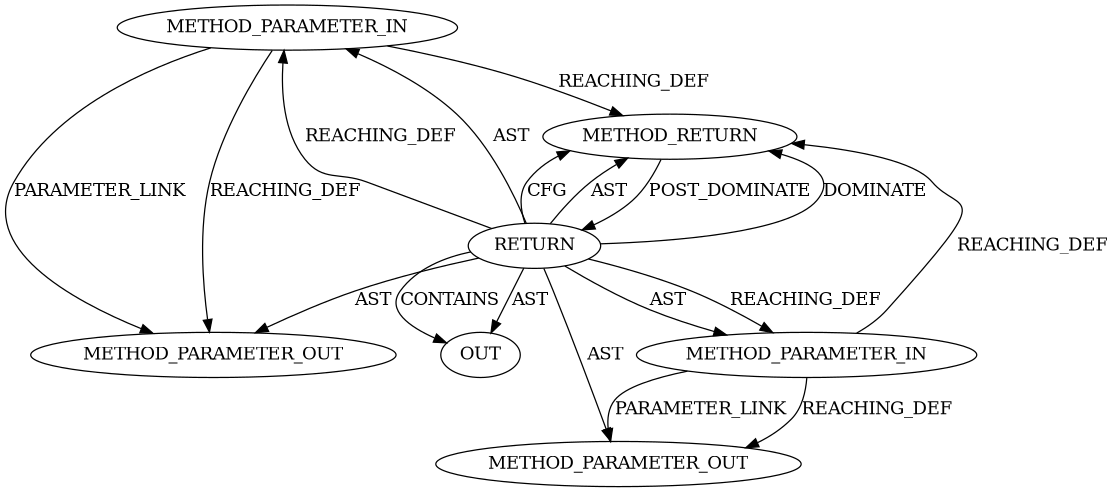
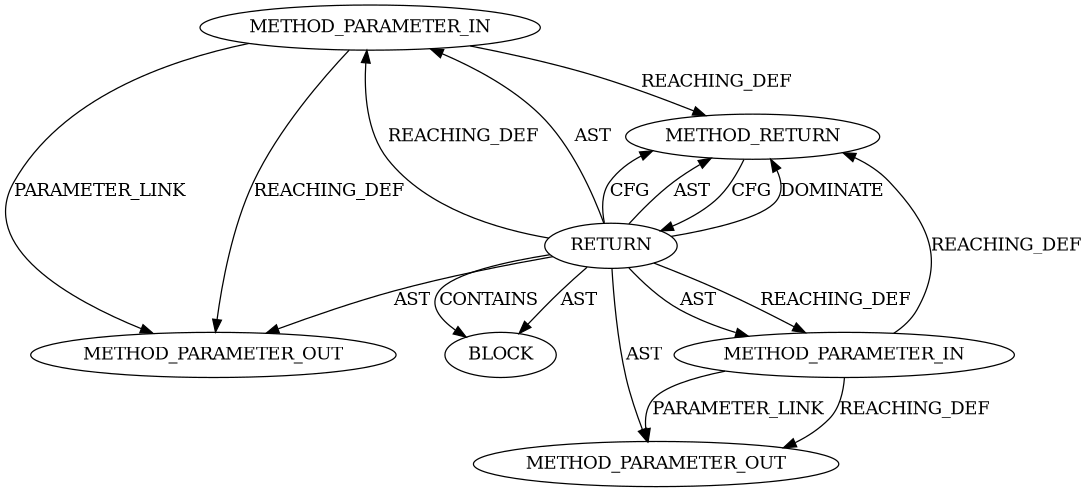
(730, 191) -> (751, 191)
(481, 355) -> (501, 355)
